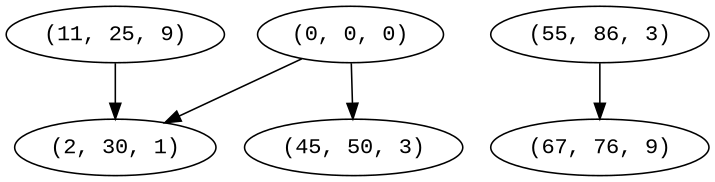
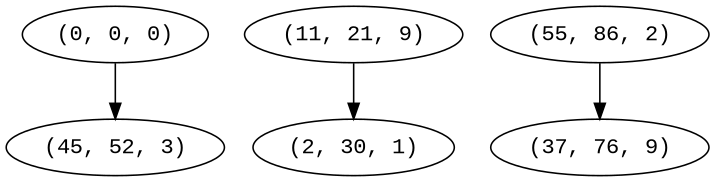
(115, 34) -> (354, 34)
(600, 34) -> (600, 34)
(240, 87) -> none
(354, 147) -> (115, 147)
(600, 147) -> (600, 147)
